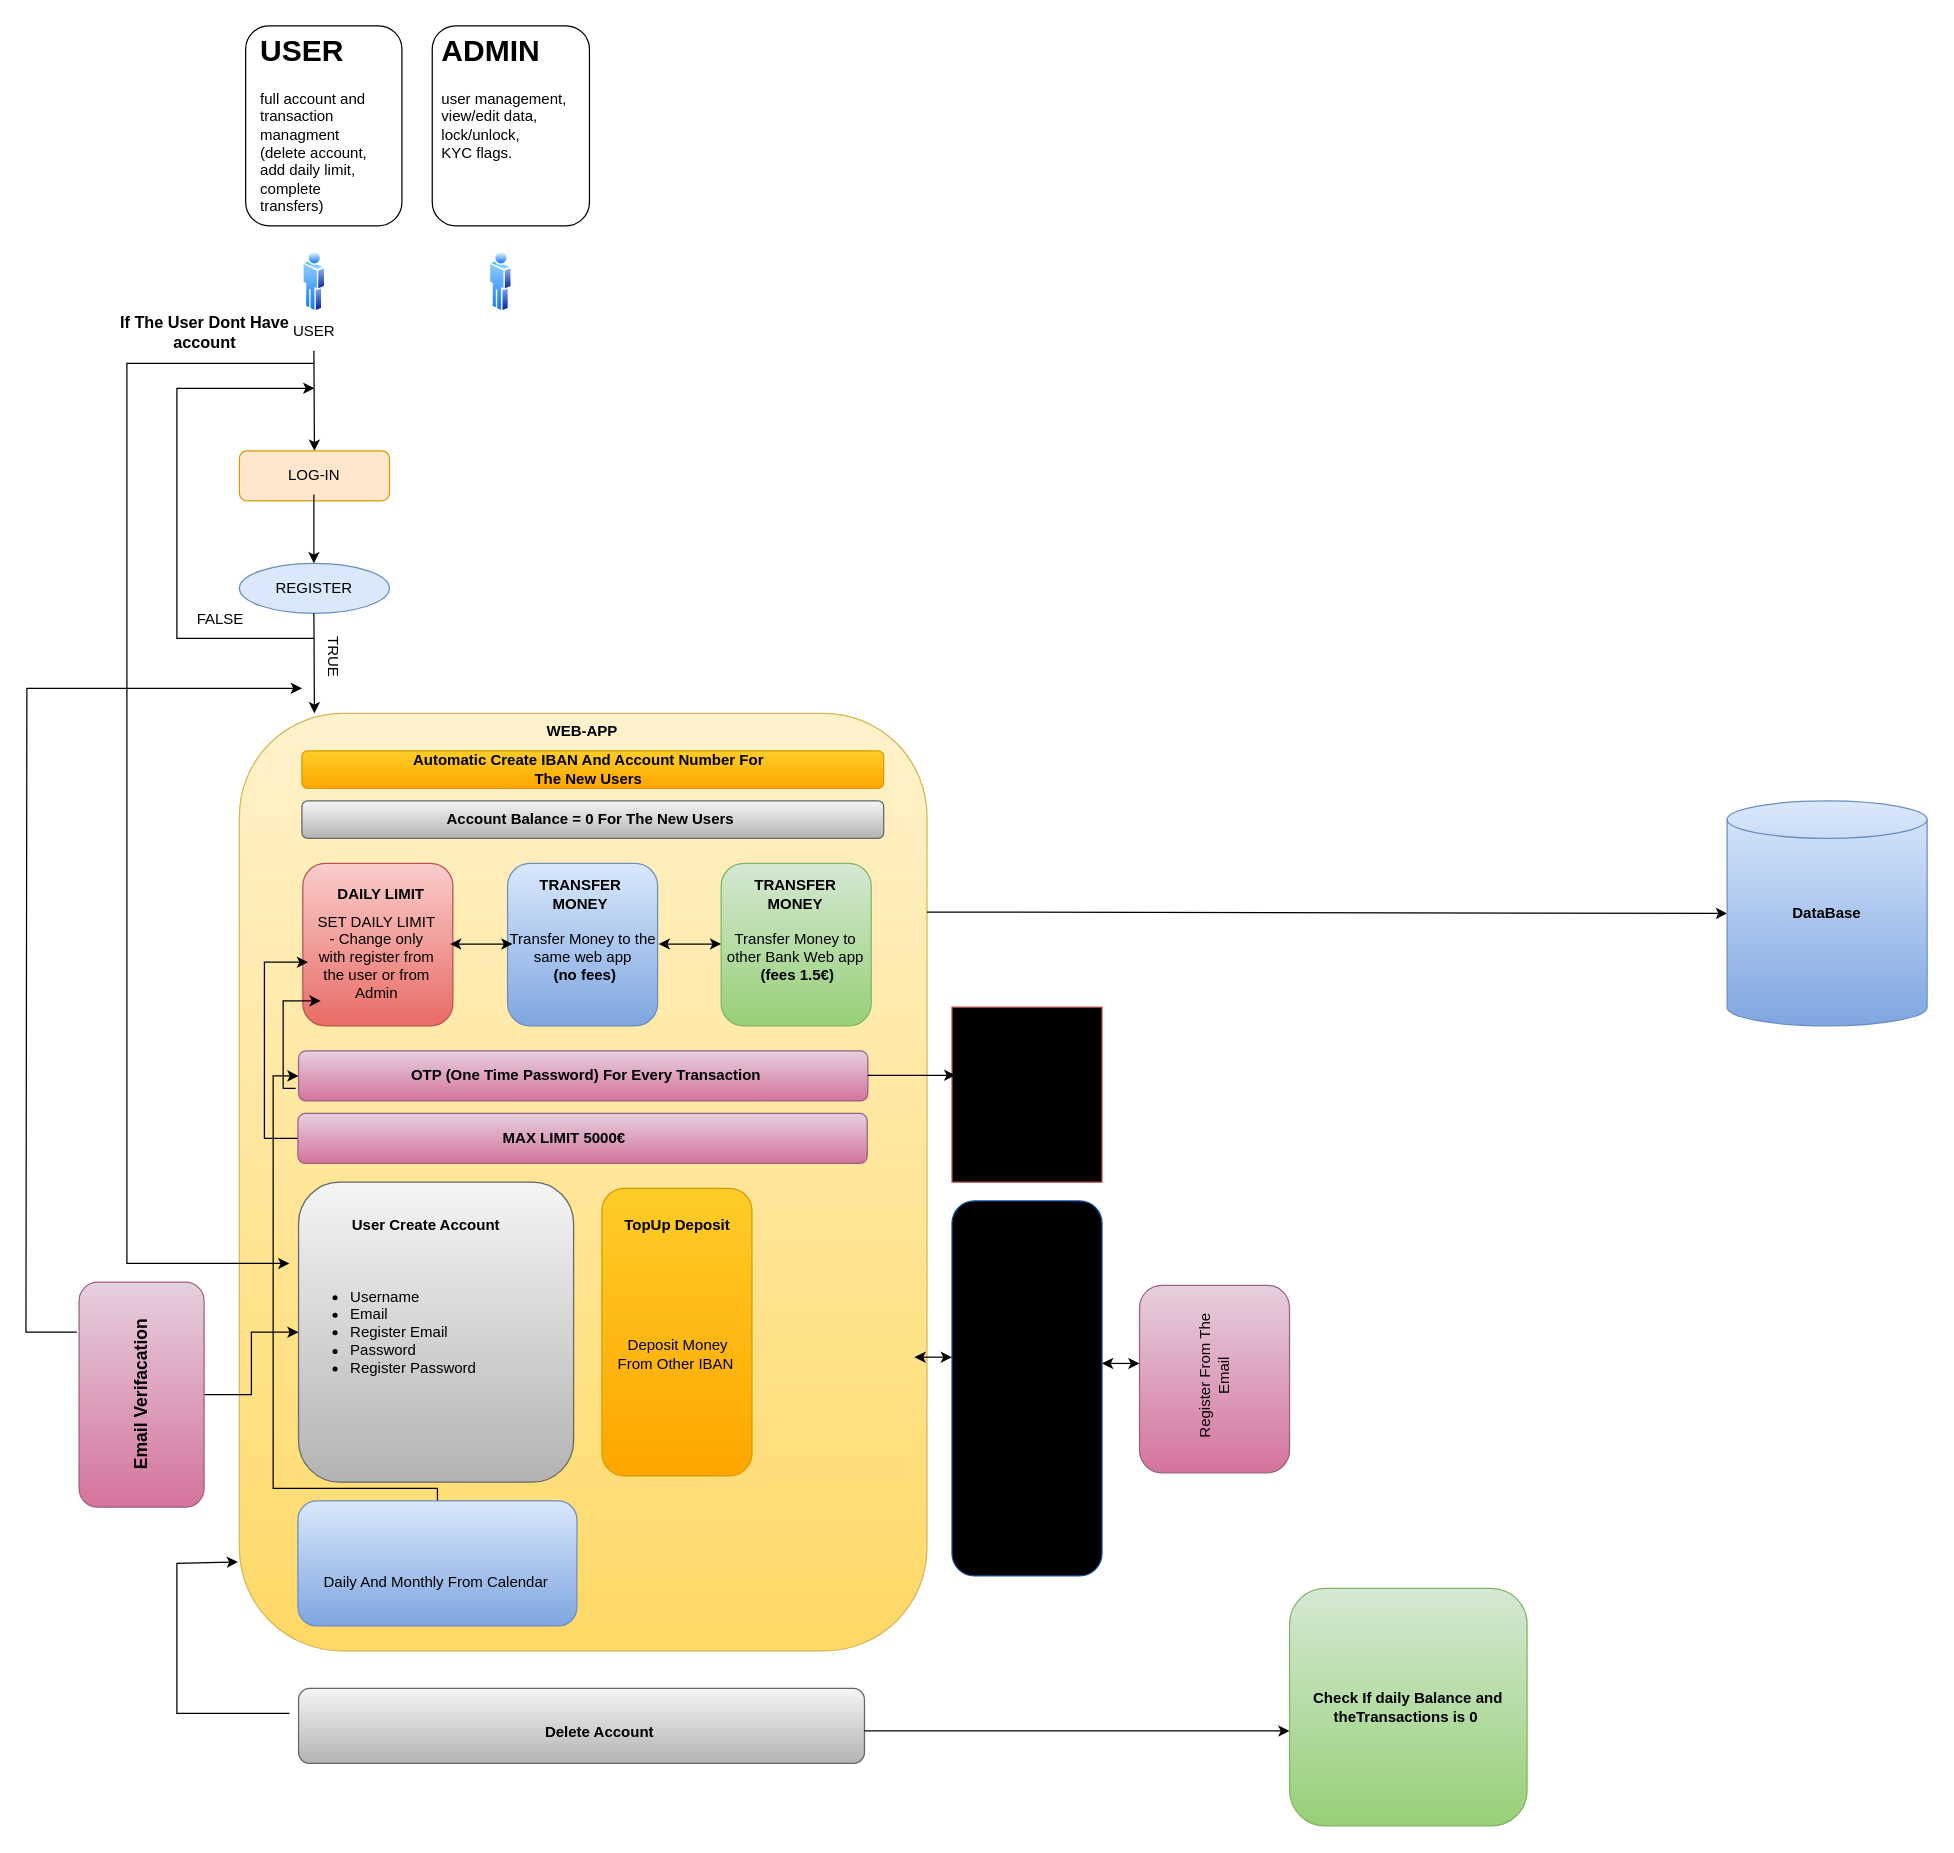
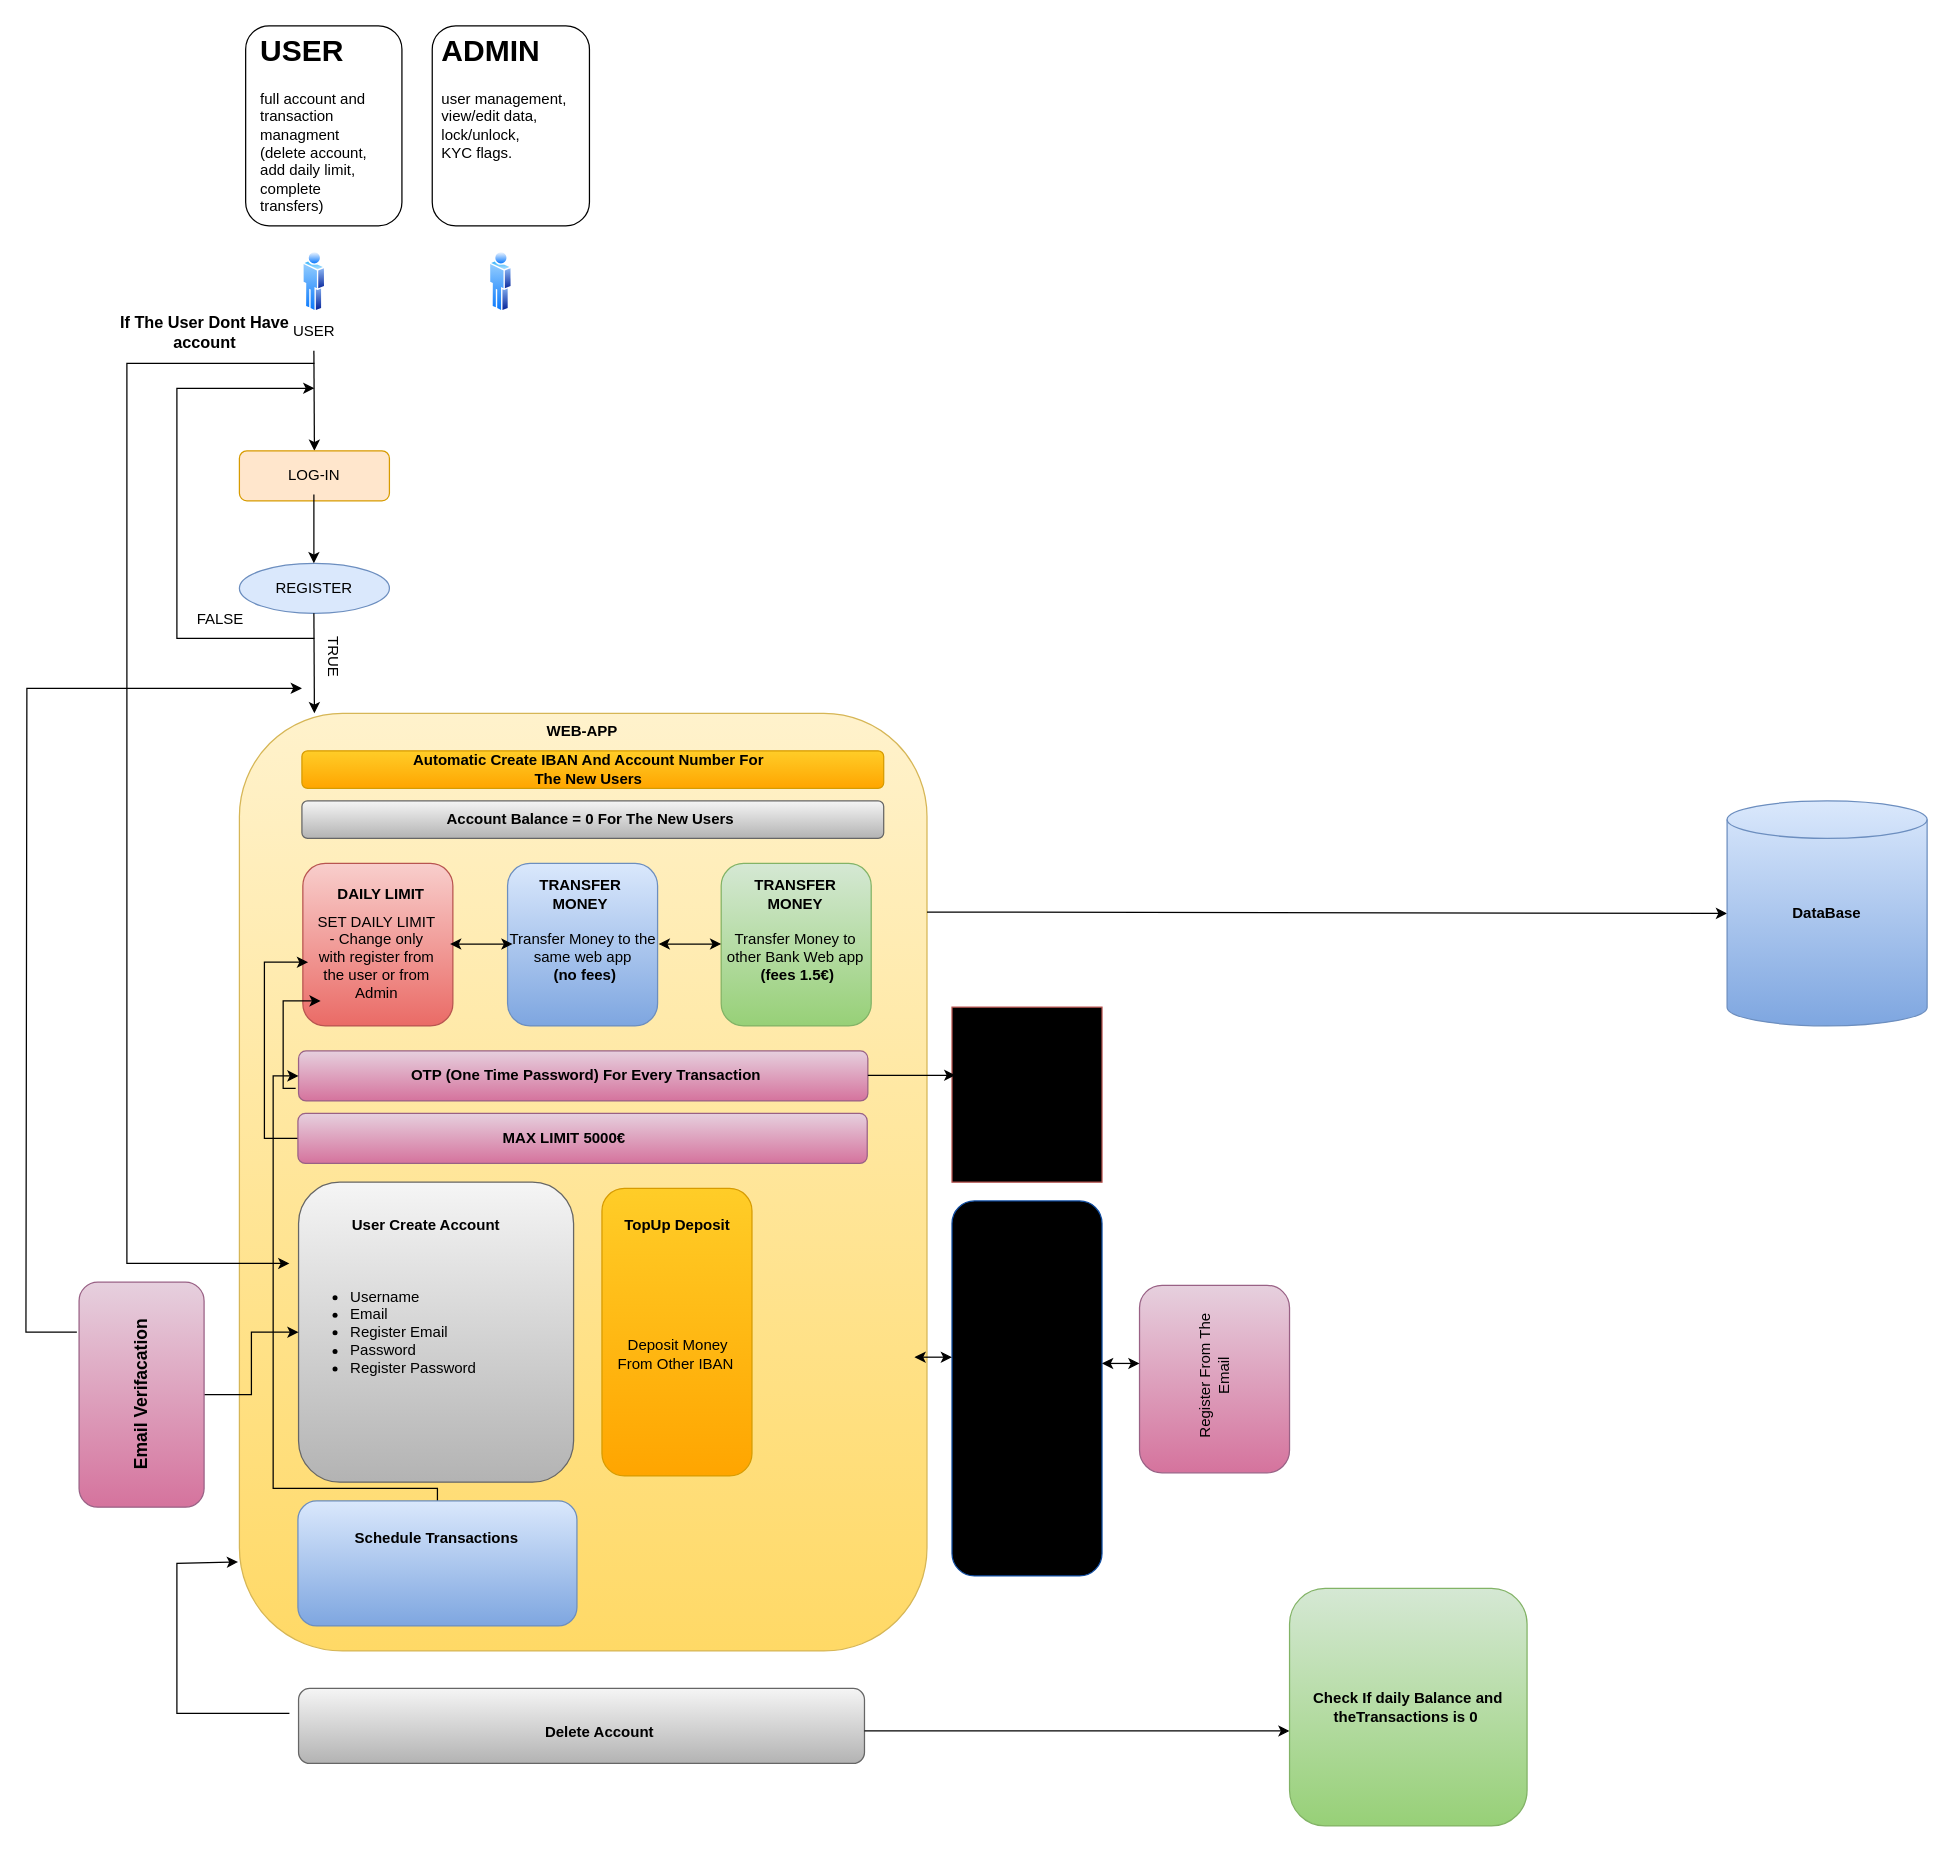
none -> (436, 1538)
(436, 1582) -> none
